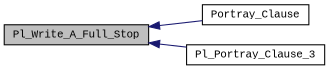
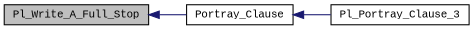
(173, 46) -> (317, 15)
